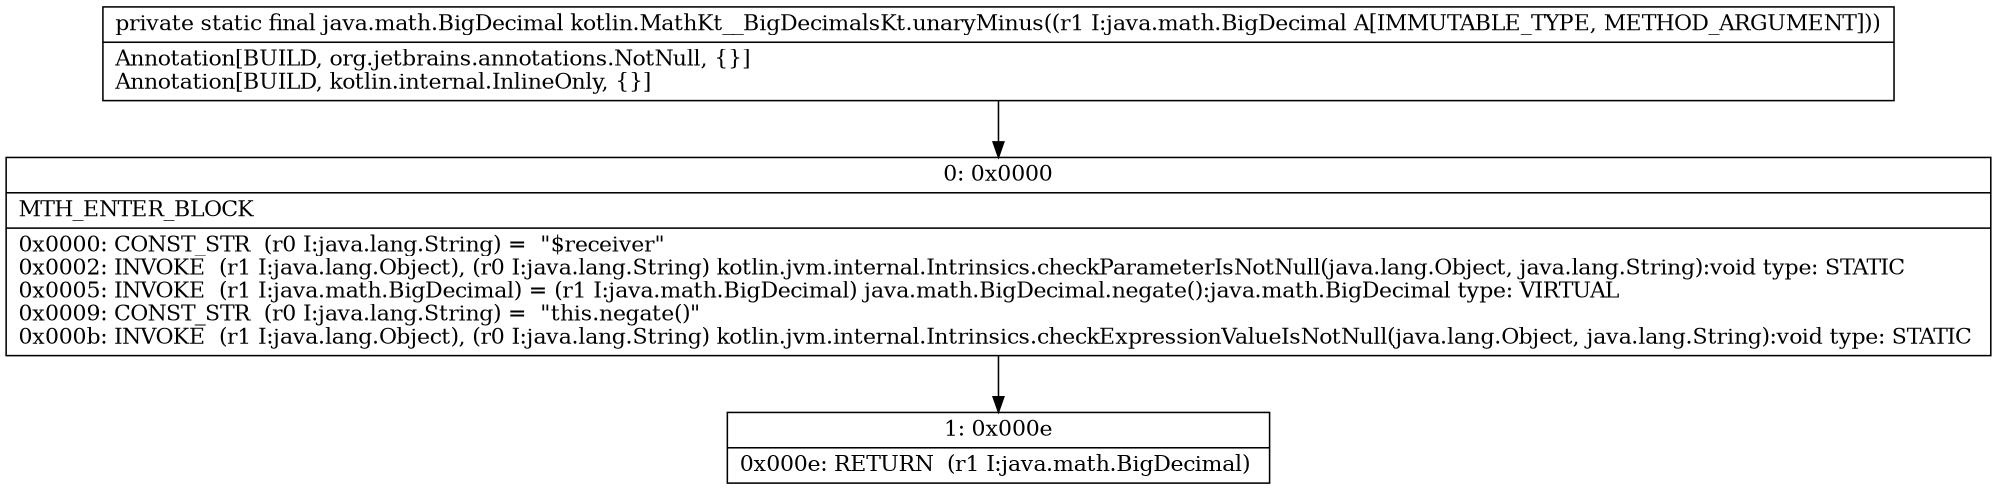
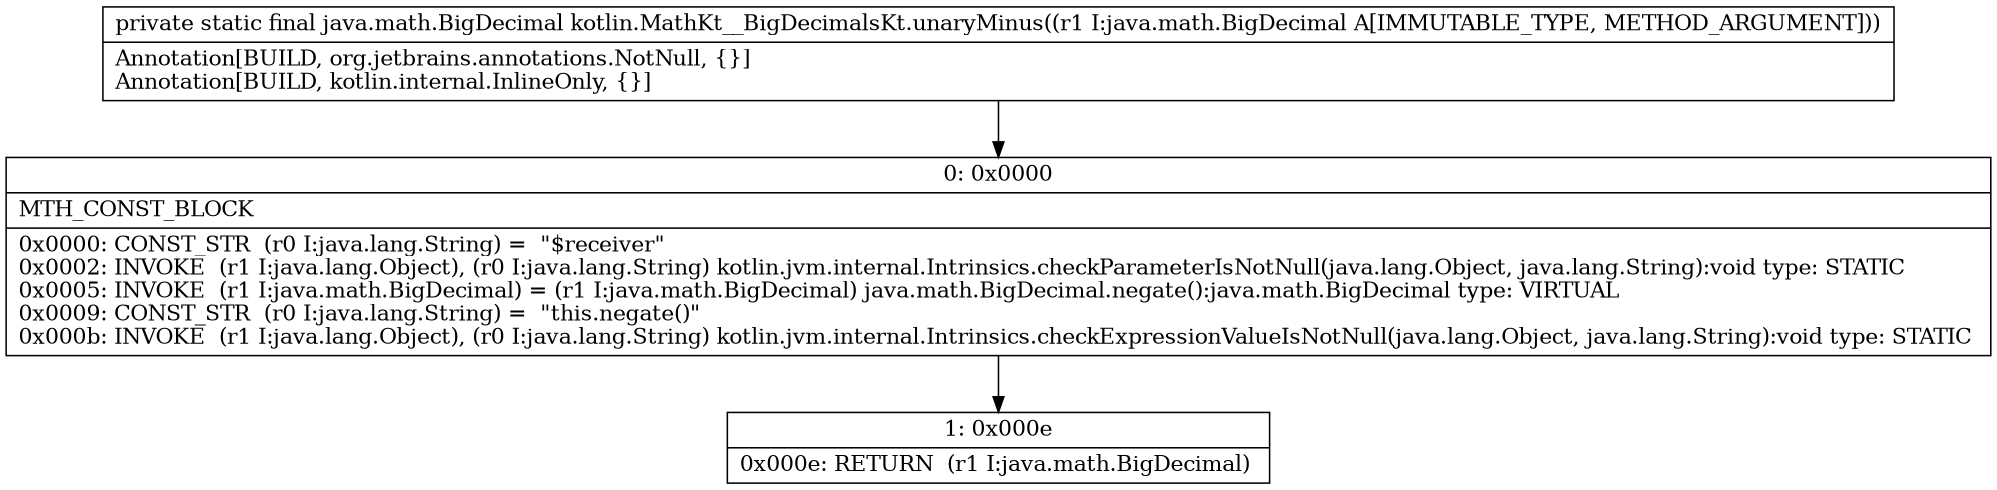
(137, 210) -> (137, 210)
